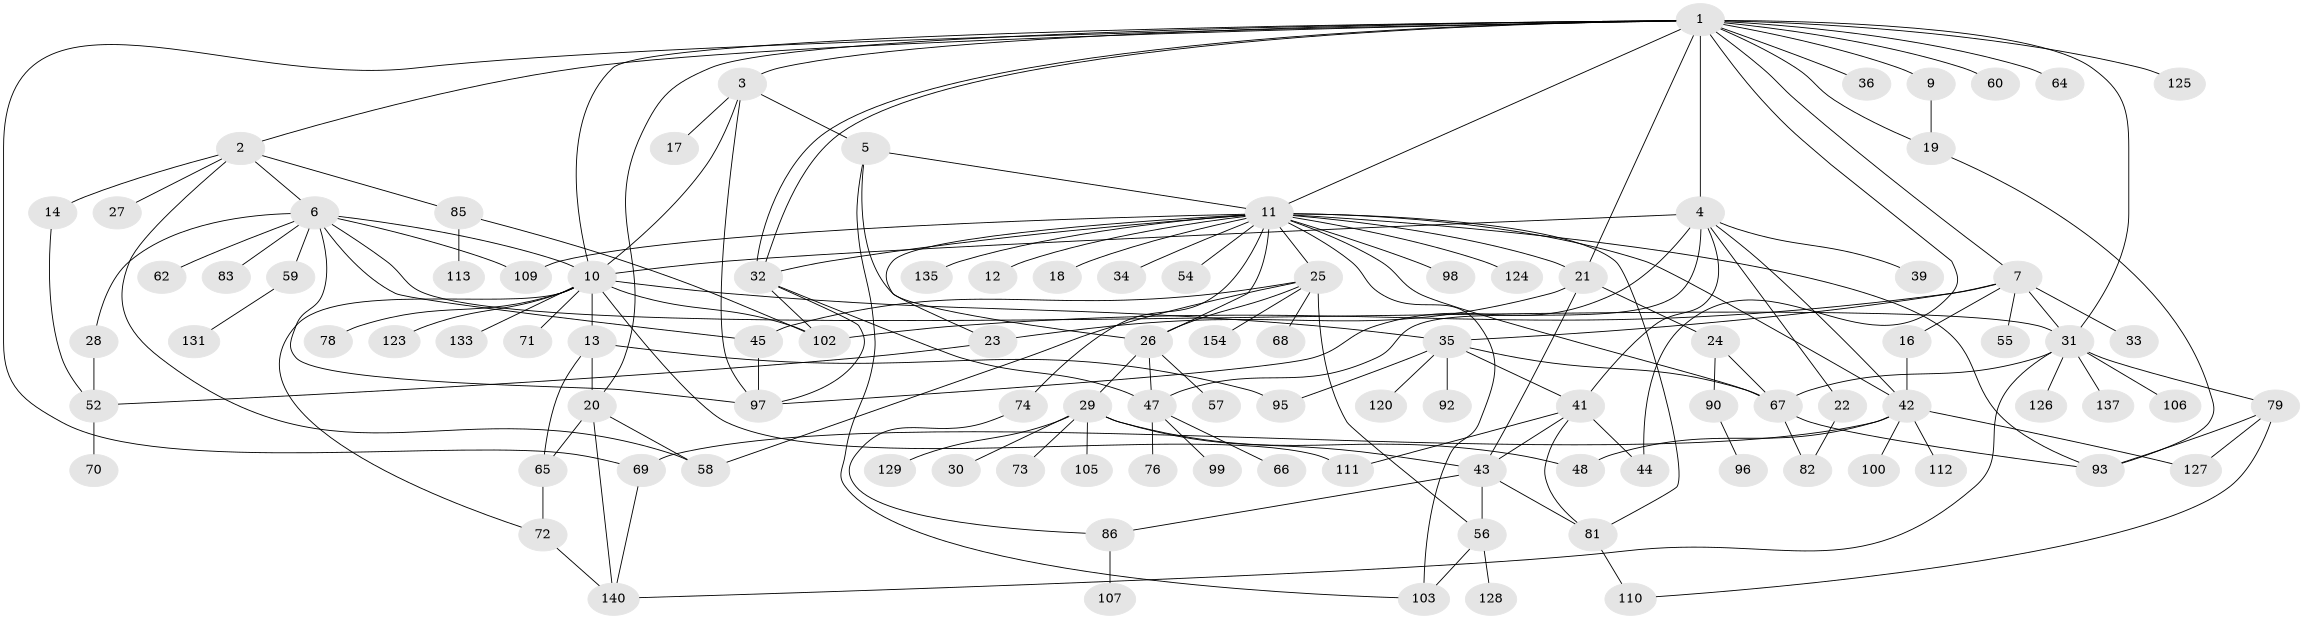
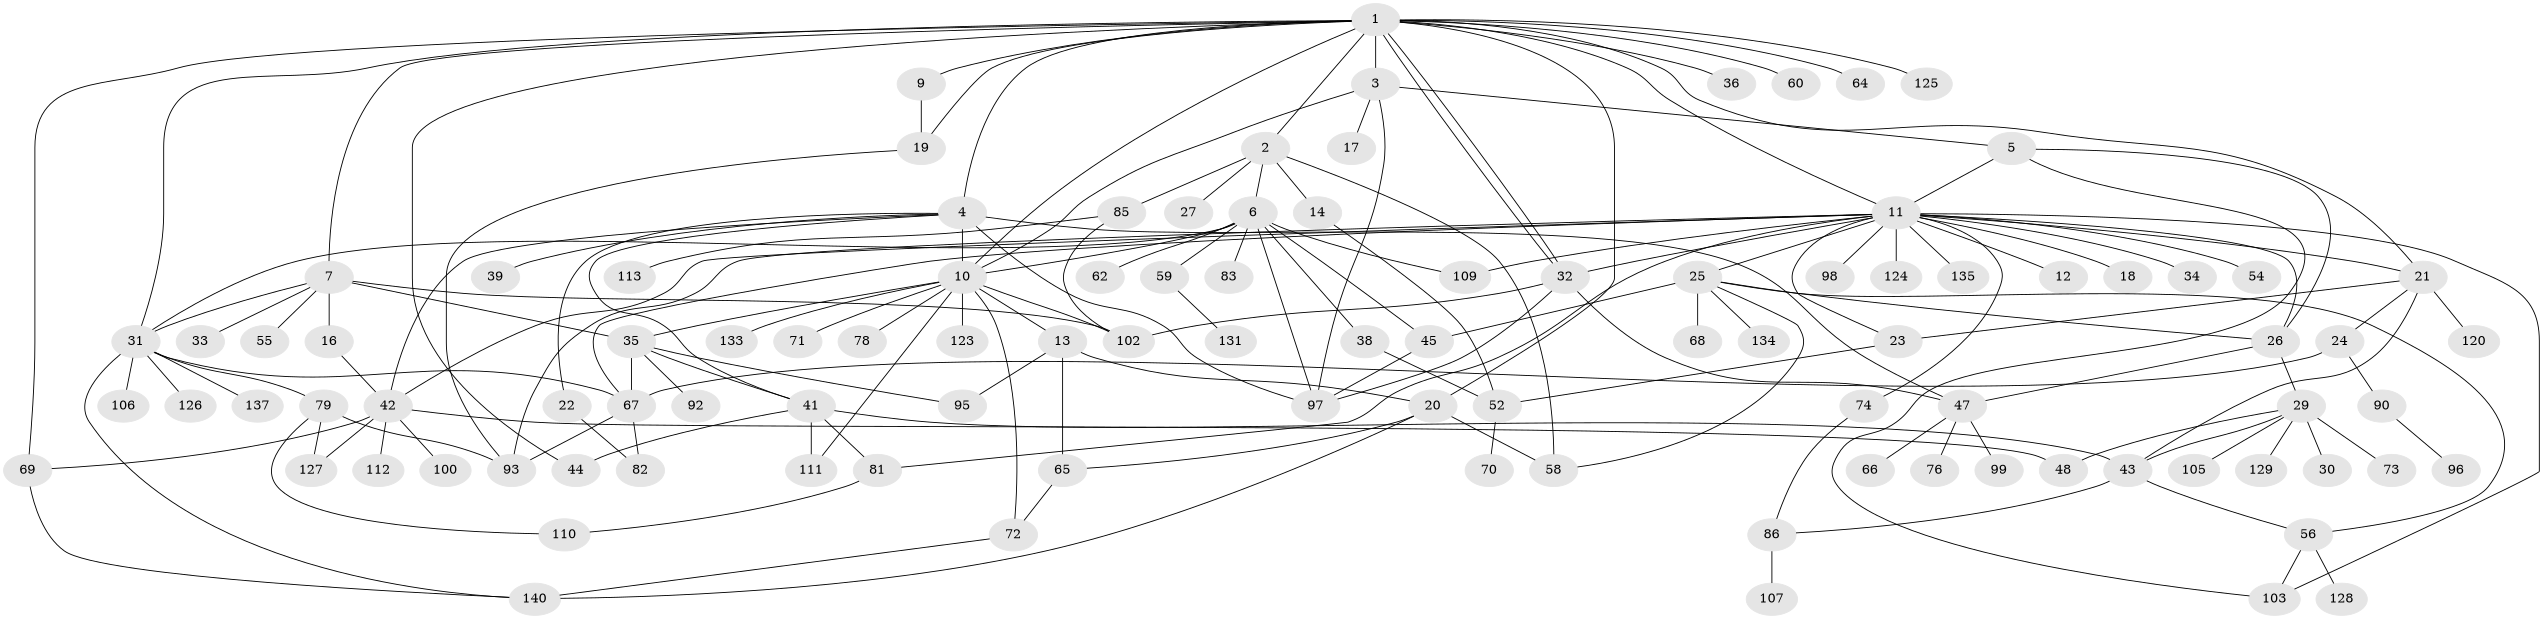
(94, 342) -> (1365, 342)
(1215, 342) -> (1764, 342)
(1414, 374) -> (2448, 309)
(1216, 406) -> none
(1538, 503) -> none
